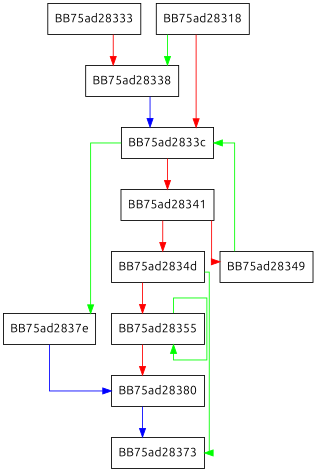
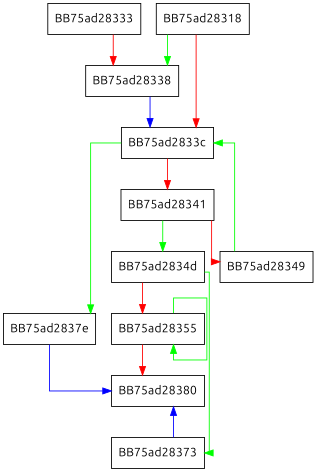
(163, 232) -> (163, 232)
(143, 418) -> (174, 426)
